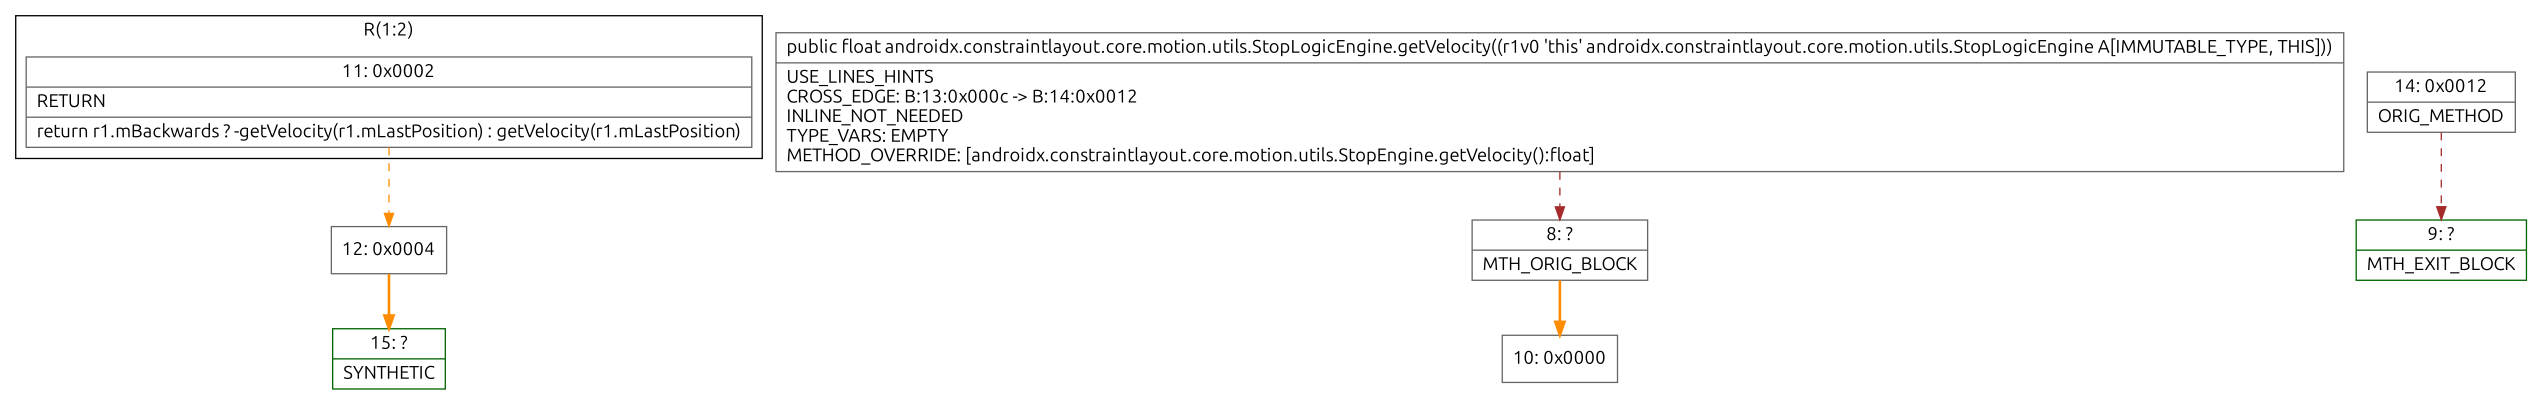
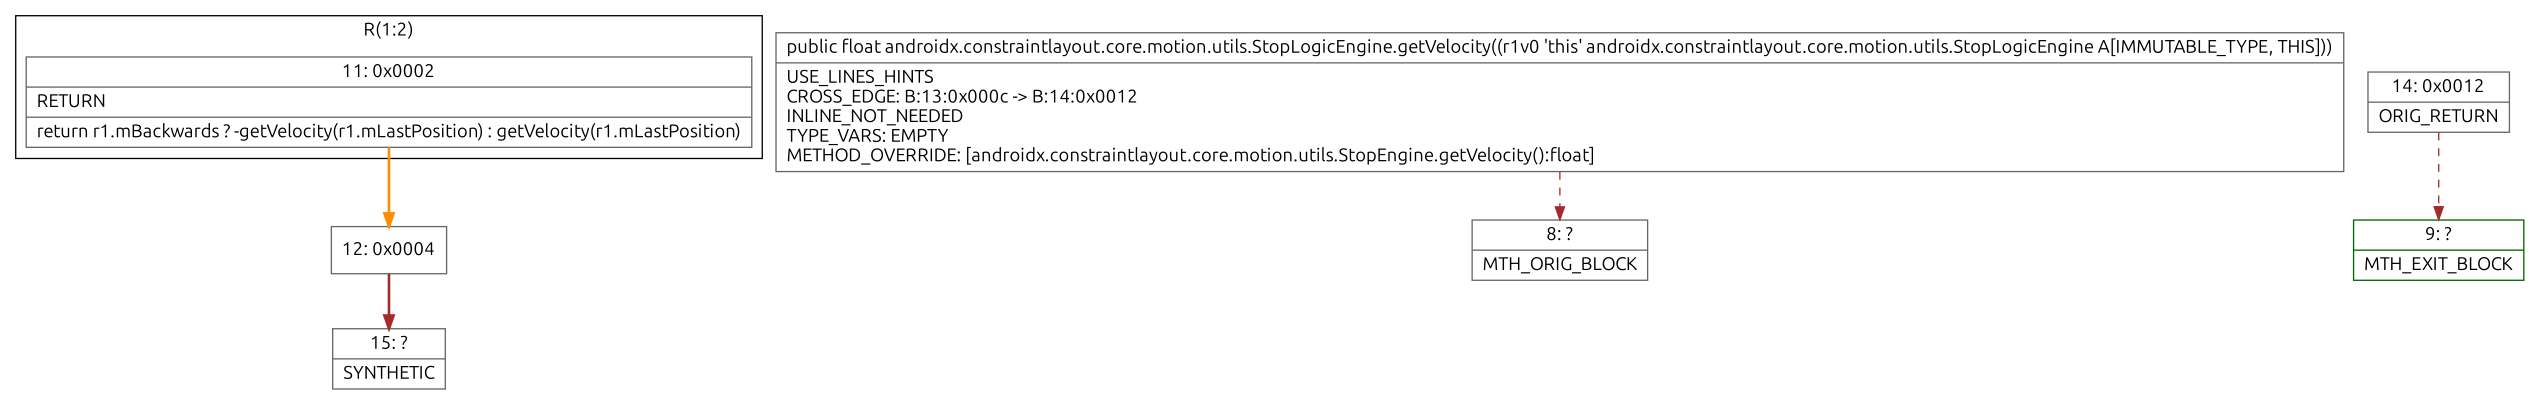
(2441, 117) -> (2439, 117)
(389, 180) -> (389, 180)
(389, 295) -> (389, 295)
(389, 359) -> (389, 359)
(1560, 359) -> none
